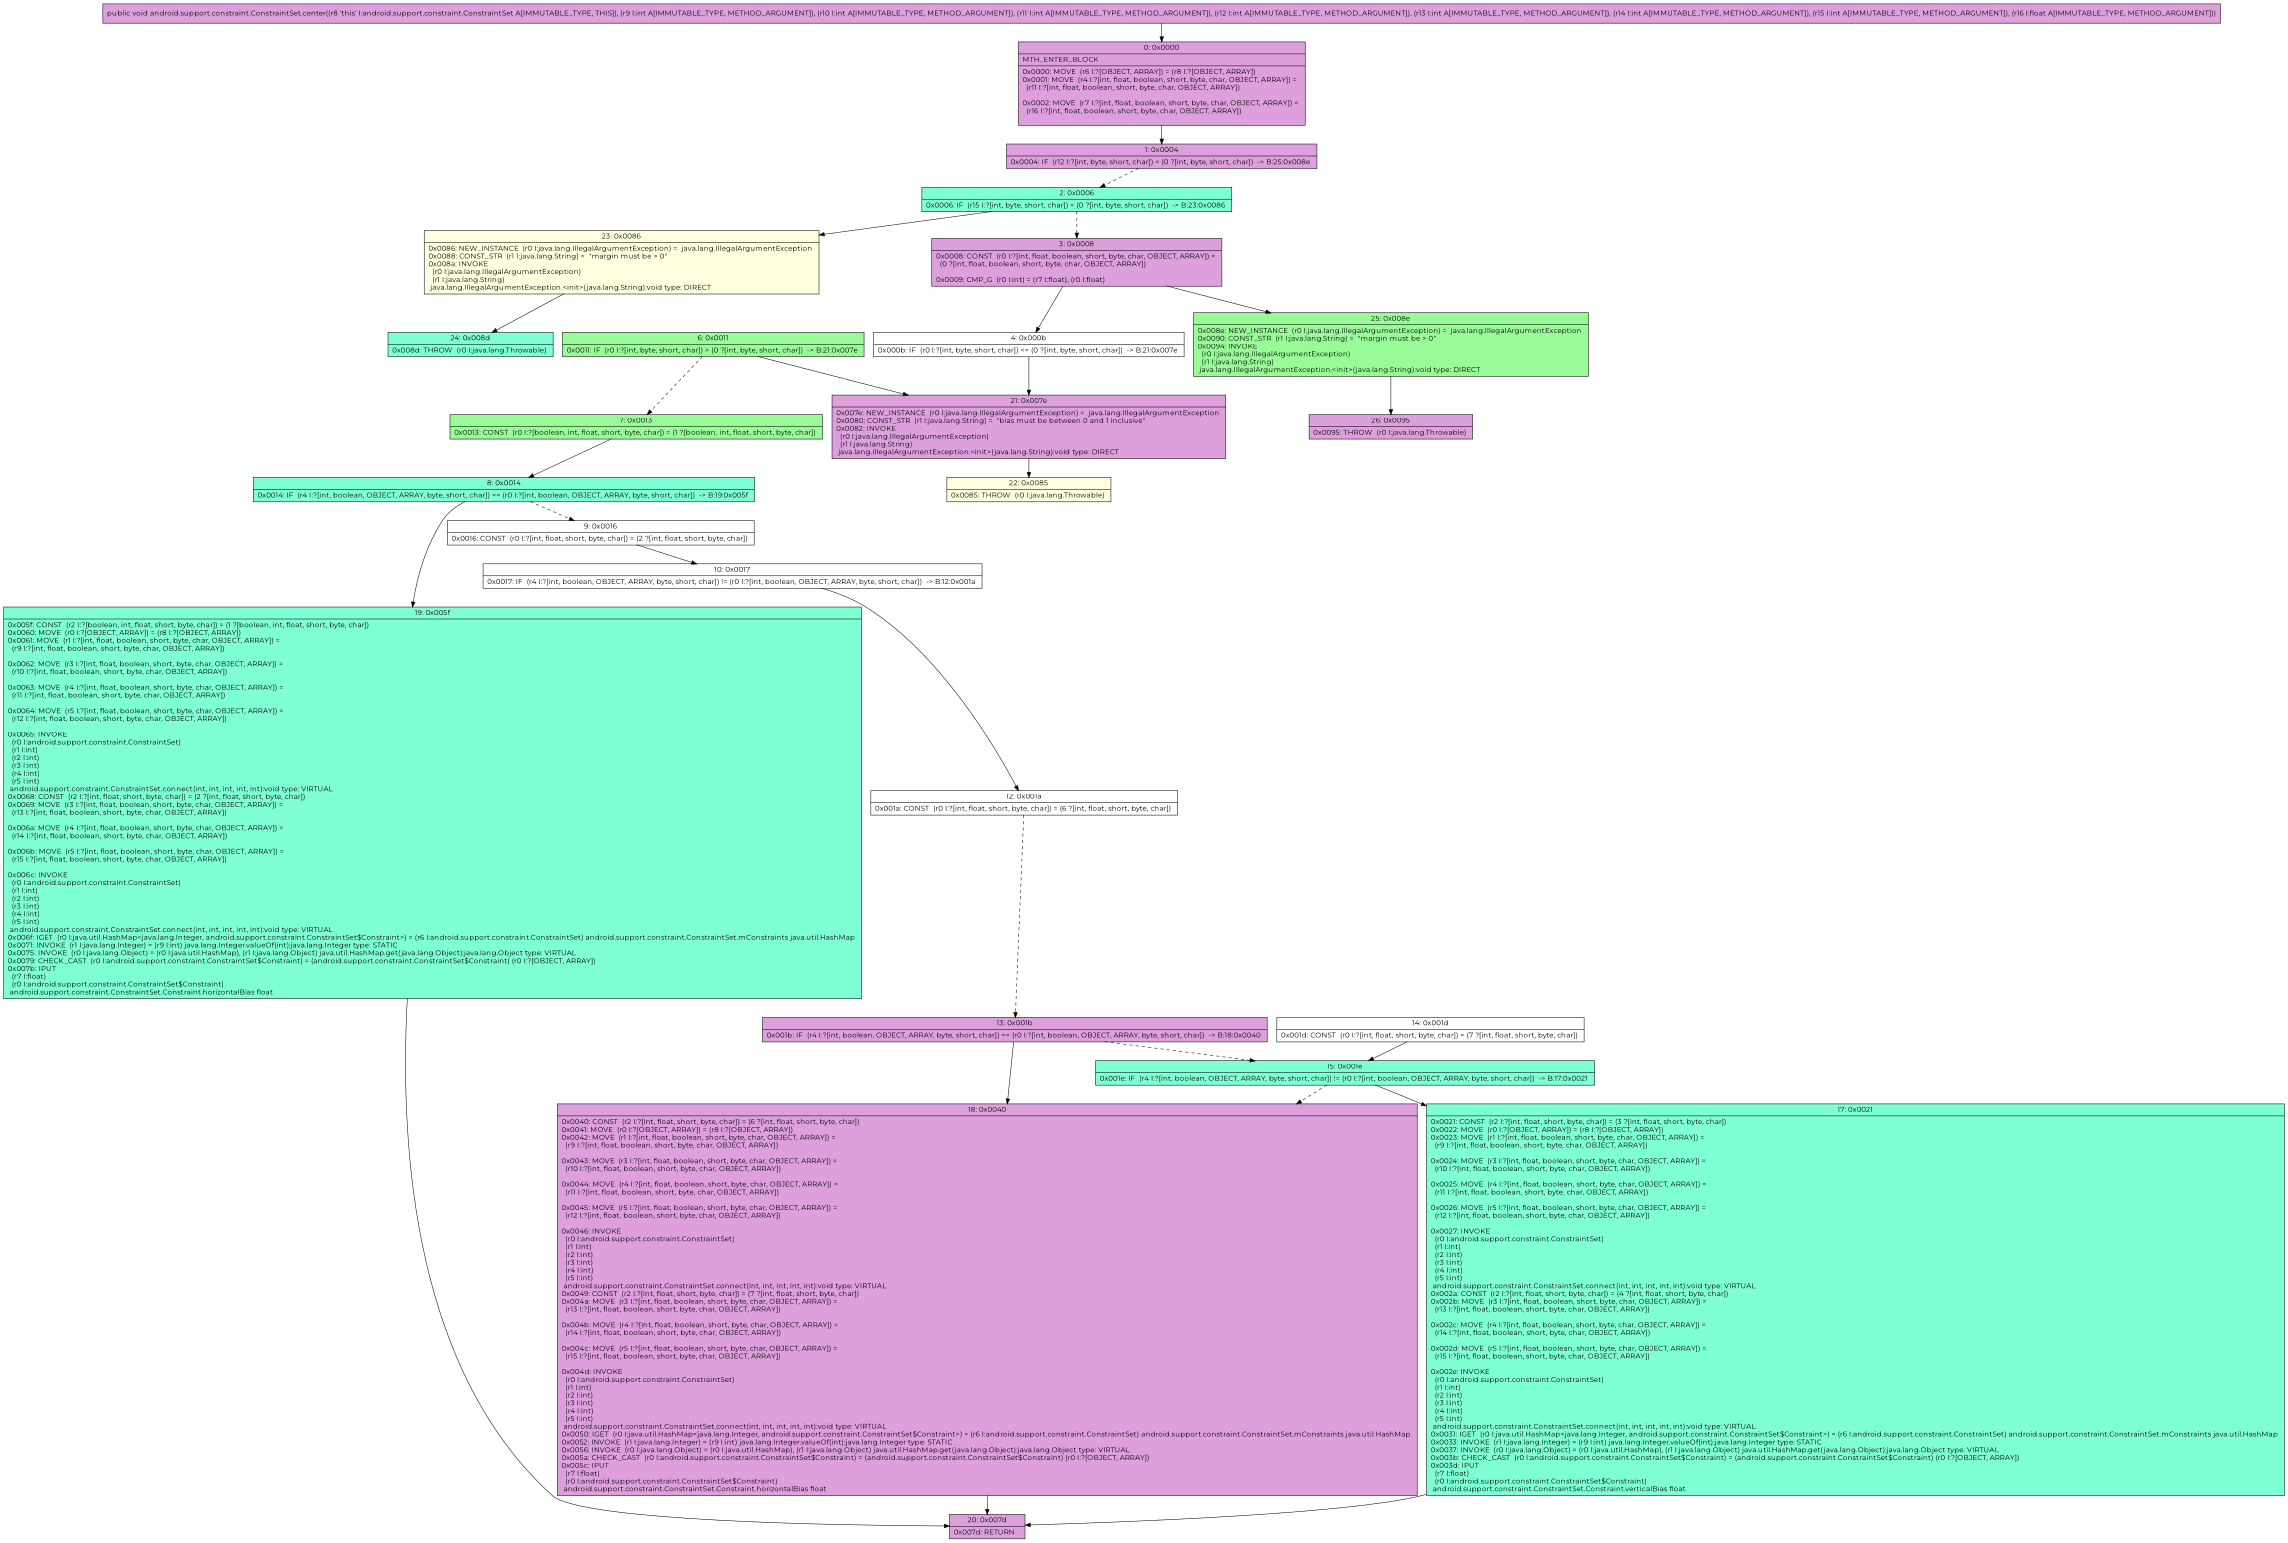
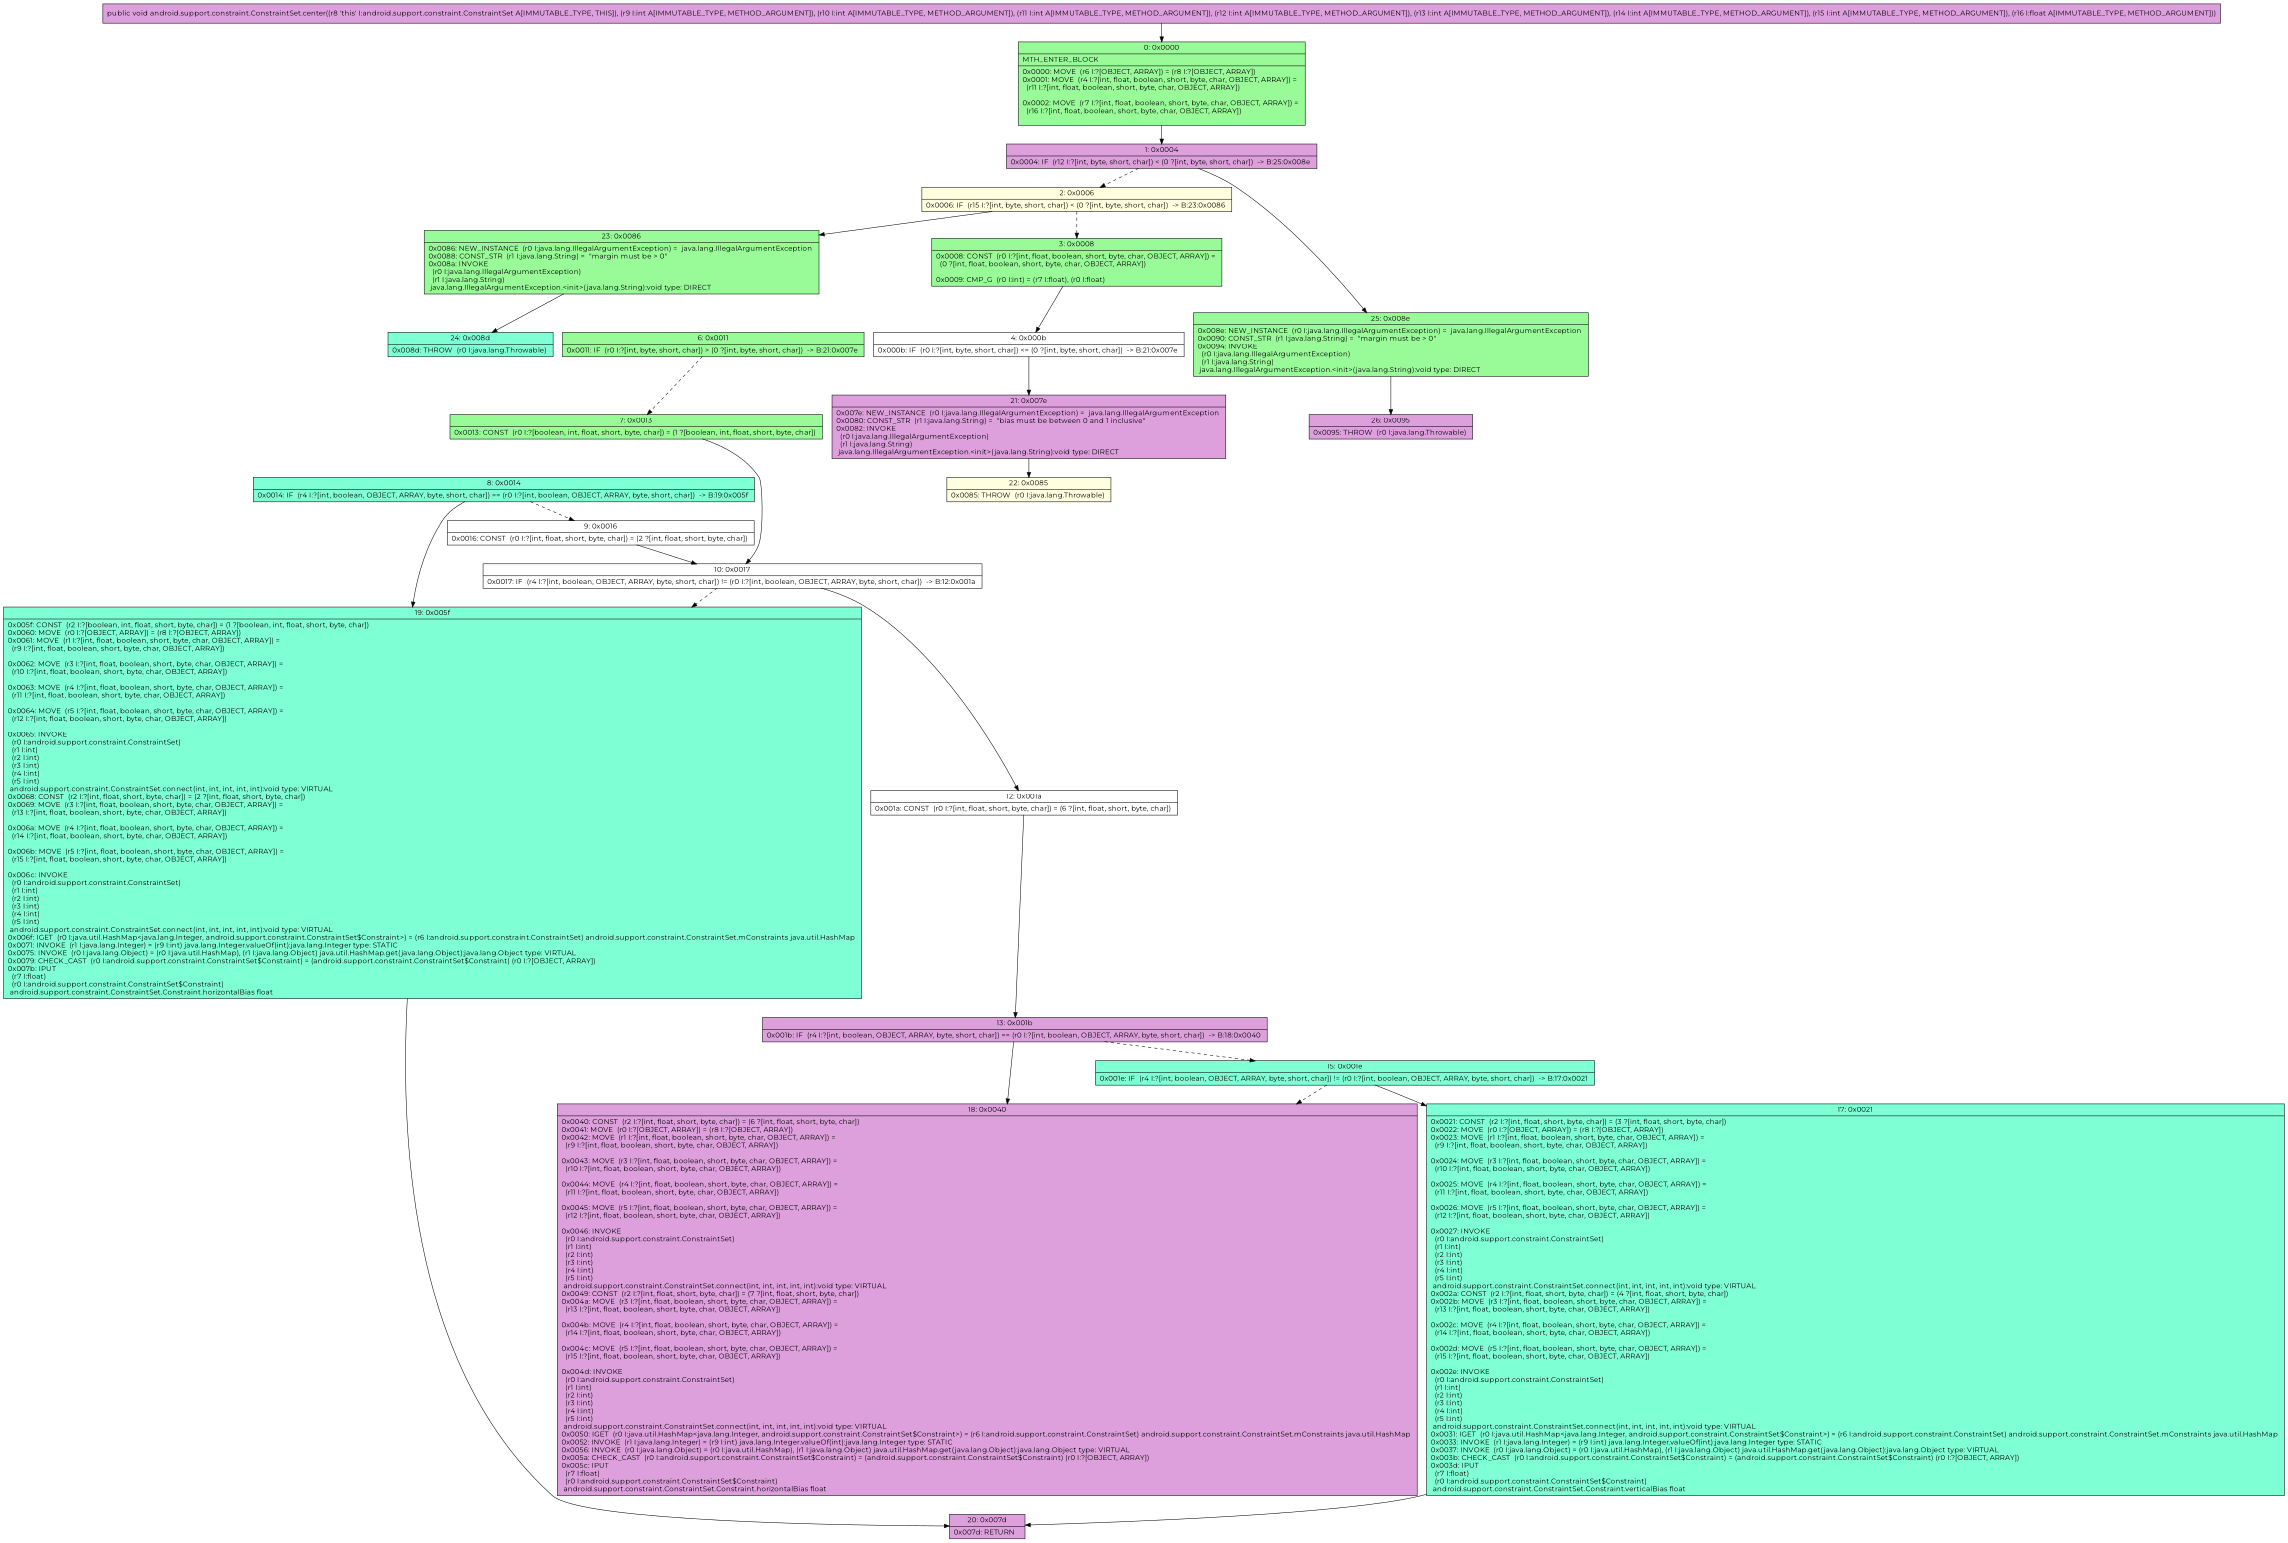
(1162, 84) -> (1162, 84)
(1077, 199) -> (1077, 199)
(622, 262) -> (622, 262)
(1077, 262) -> (1077, 262)
(1216, 299) -> (1288, 229)
(831, 375) -> none
(572, 457) -> (761, 485)
none -> (707, 596)
(1020, 914) -> (1020, 914)
(1430, 1030) -> none
(987, 1502) -> none
